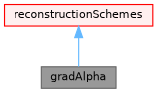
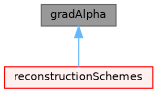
(79, 52) -> (79, 52)
